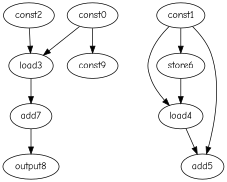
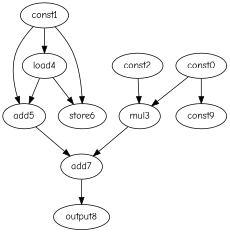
(31, 66) -> (140, 116)
(181, 88) -> (61, 88)
none -> (50, 139)
